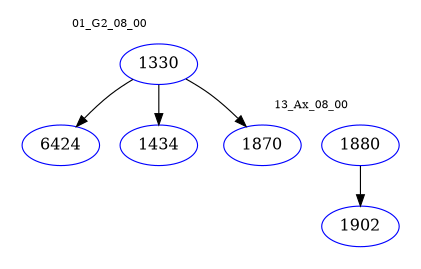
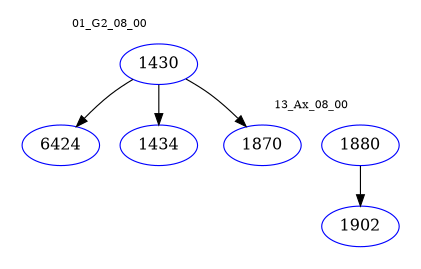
(159, 64) -> (159, 64)
